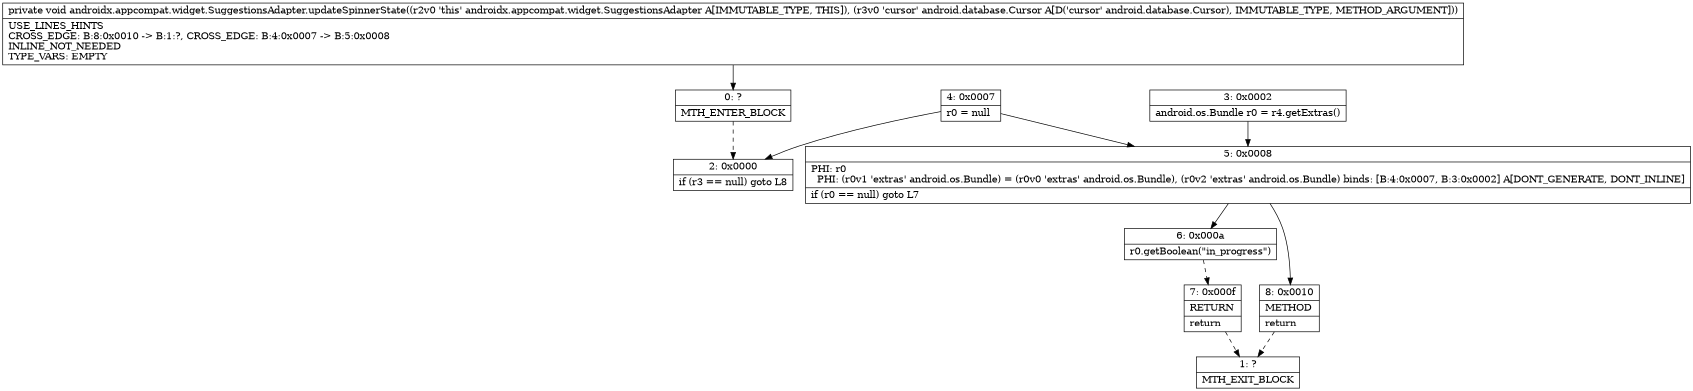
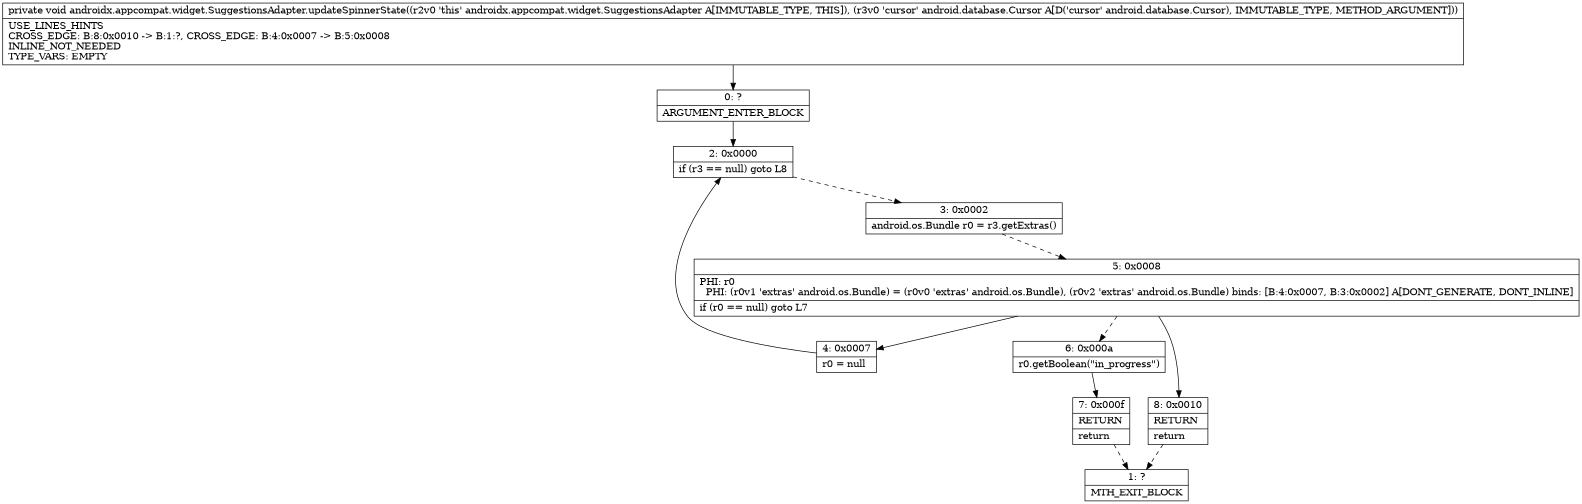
(733, 113) -> (733, 113)
(1248, 113) -> (964, 226)
(1064, 129) -> (950, 332)
(1248, 130) -> (1031, 245)
(733, 137) -> (733, 130)
none -> (844, 189)
(1222, 213) -> (1110, 326)
(1205, 269) -> (1094, 382)
(1288, 308) -> (1176, 421)
